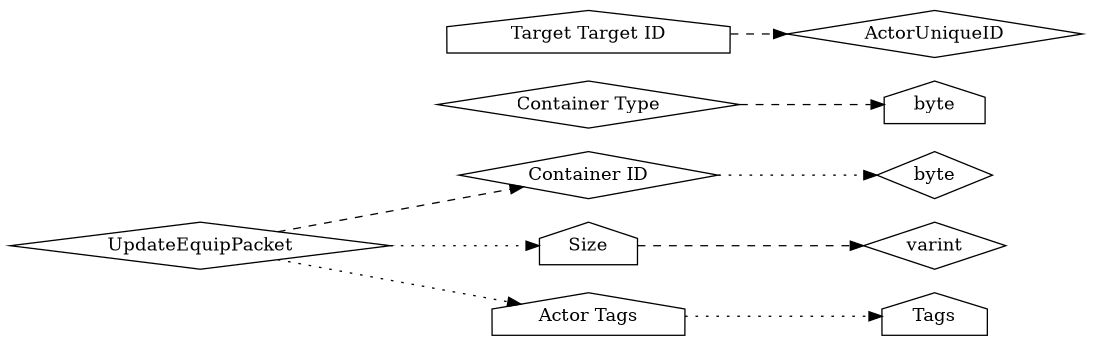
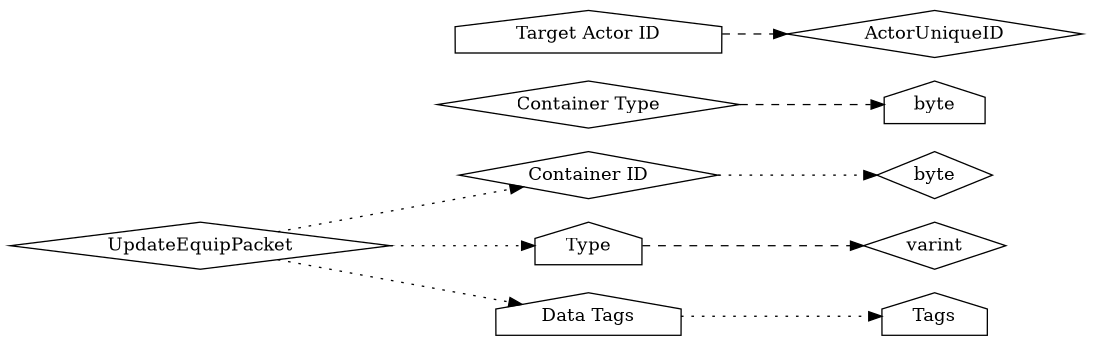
(588, 34) -> (588, 34)
(394, 210) -> (394, 210)
(588, 246) -> (588, 246)
(588, 316) -> (588, 316)
